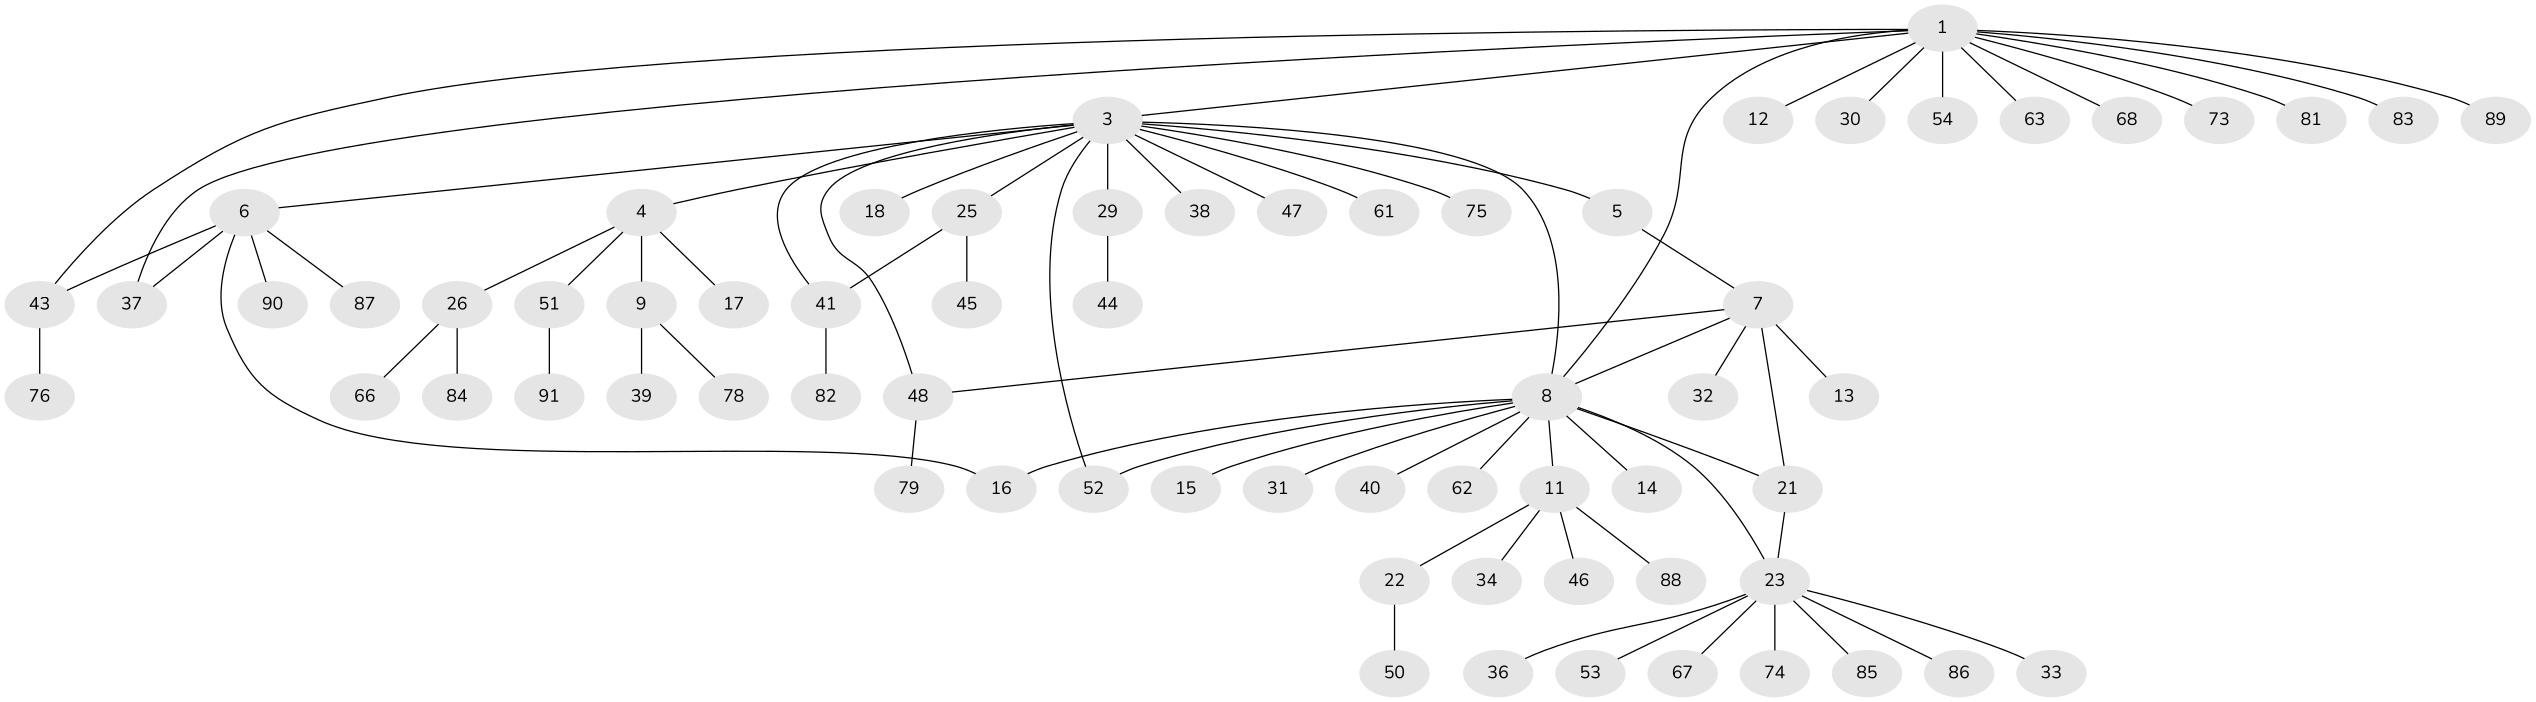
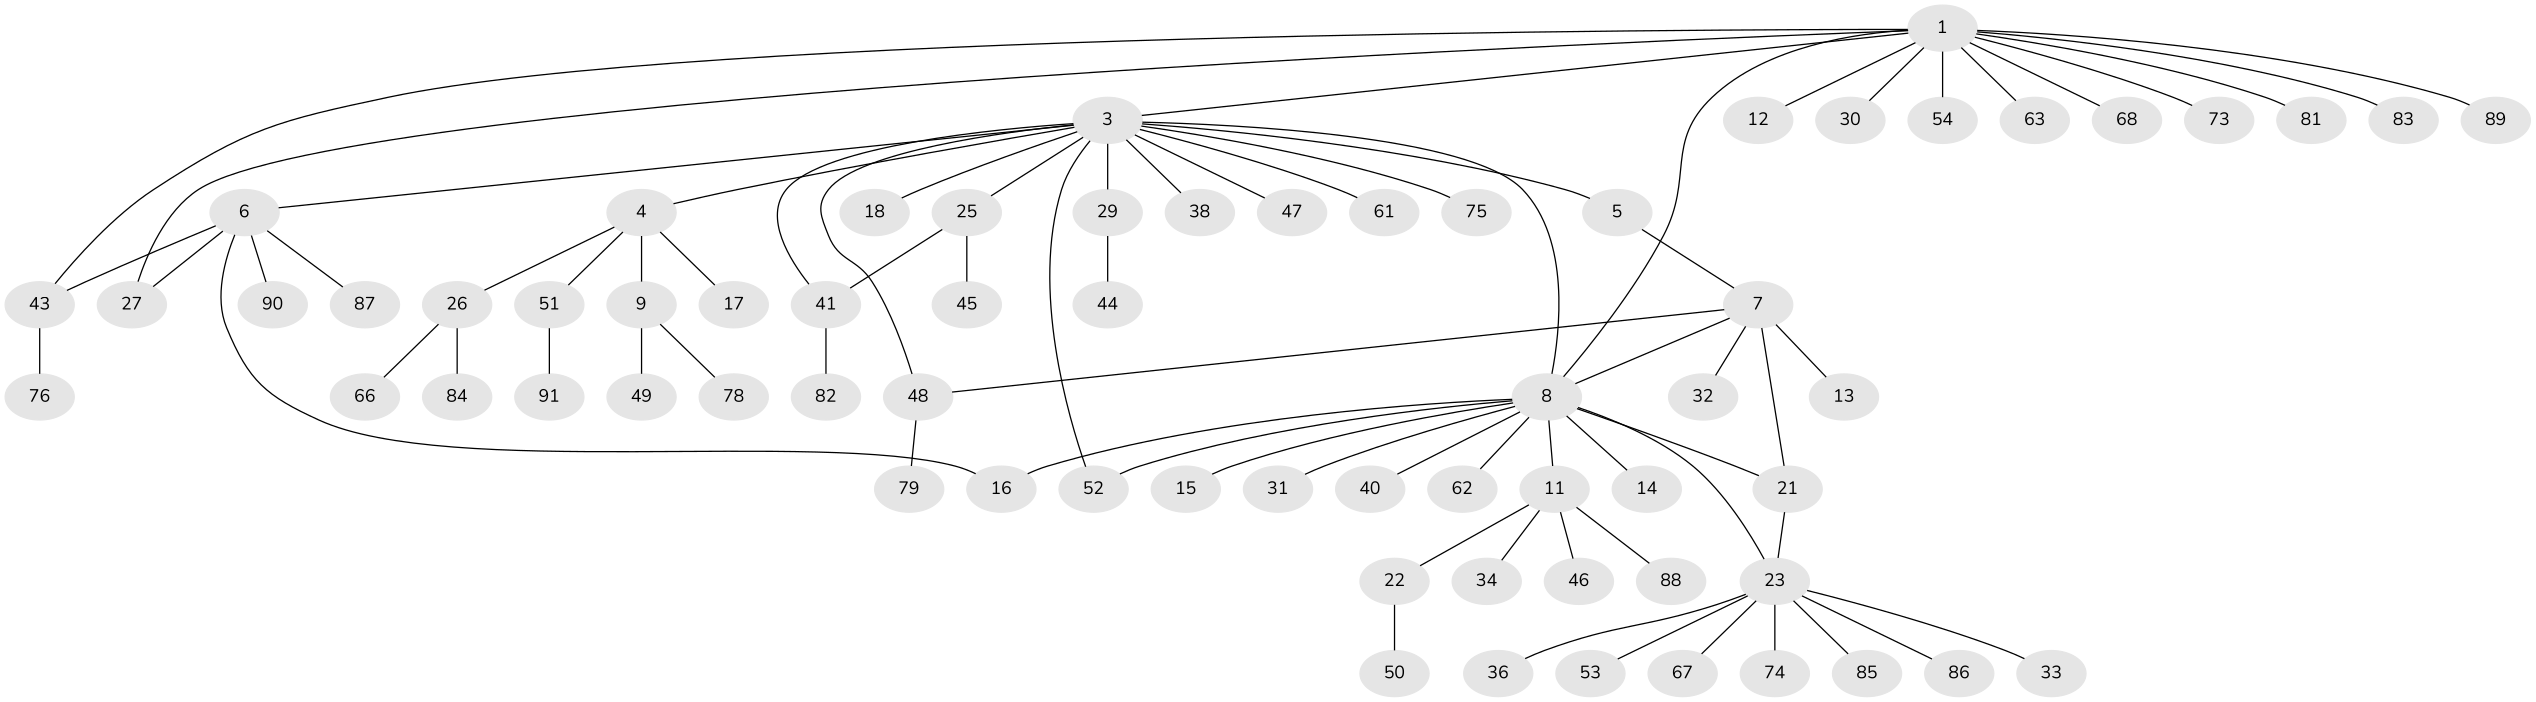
(132, 305) -> (132, 305)
(642, 397) -> (642, 397)
